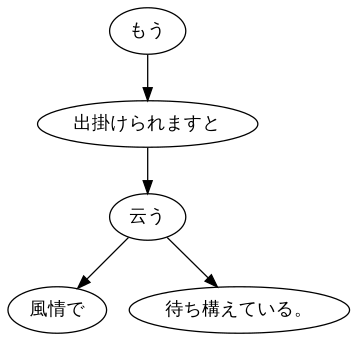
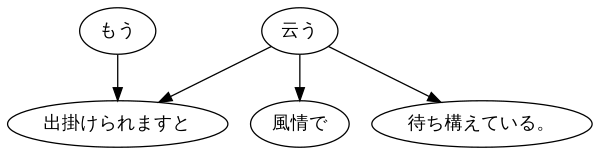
(148, 164) -> (221, 71)
